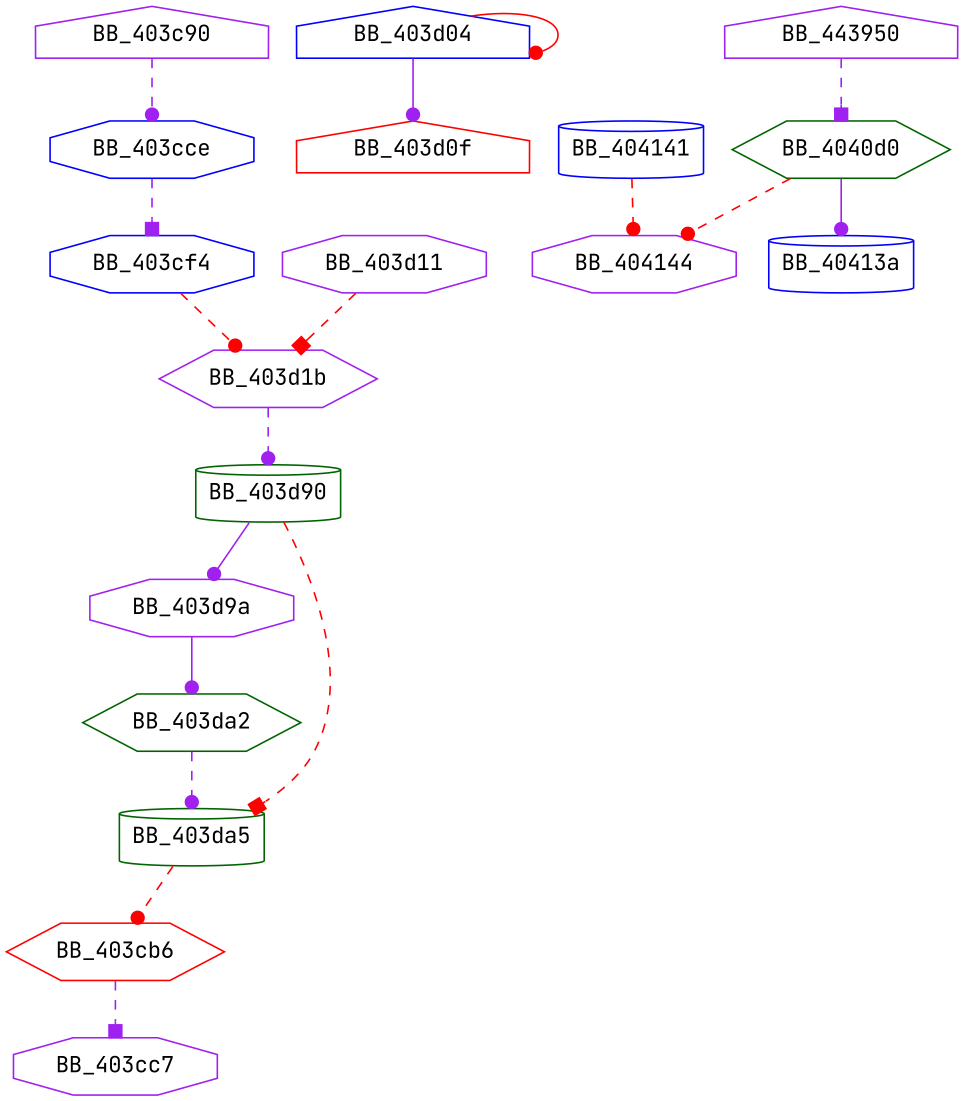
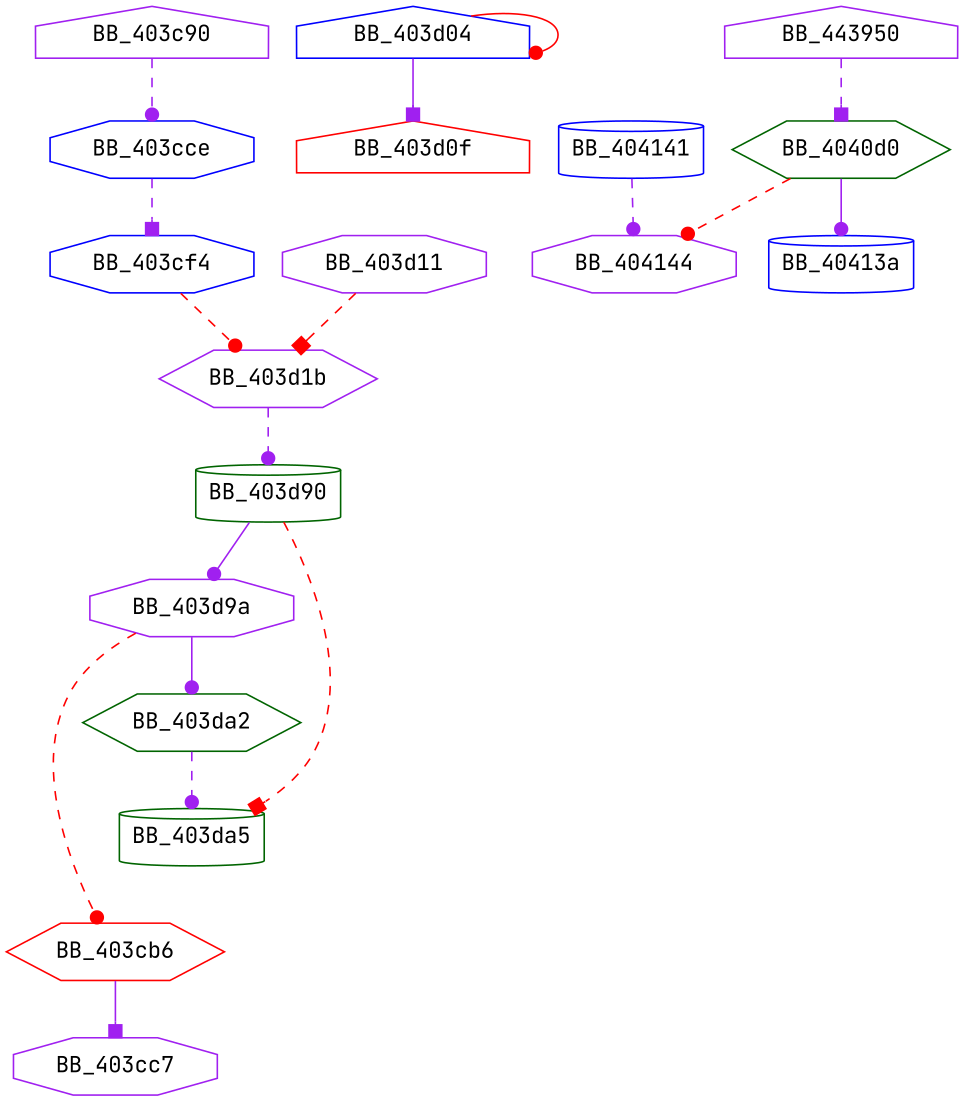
(413, 83) -> (413, 83)
(633, 201) -> (633, 201)
(157, 889) -> (54, 759)
(115, 1001) -> (115, 1001)
